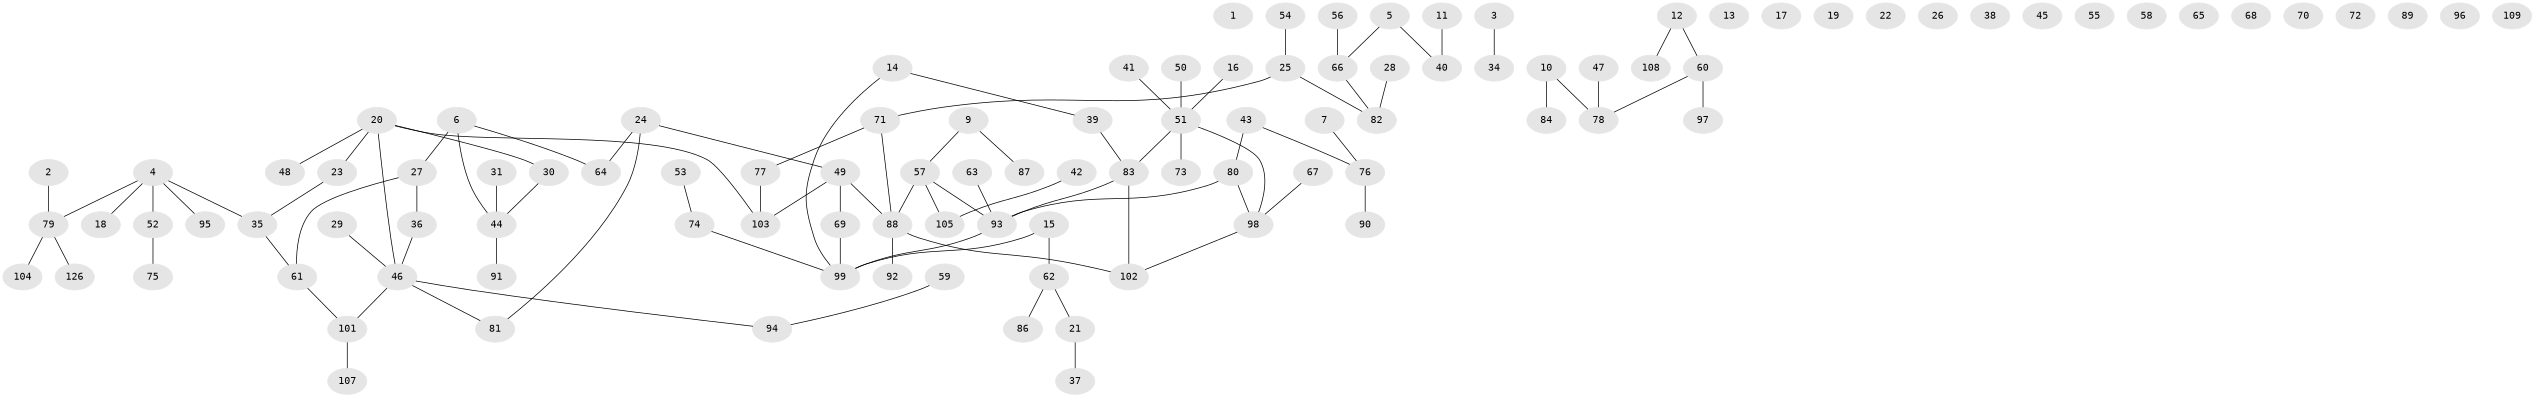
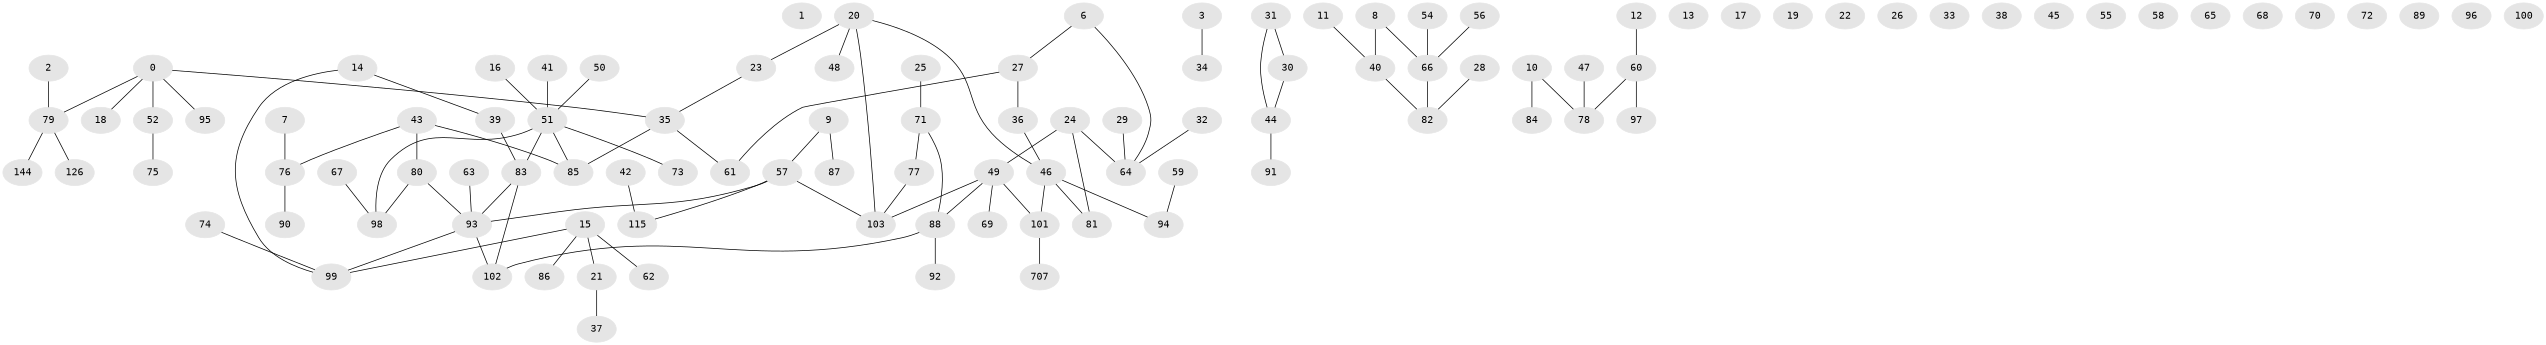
(1390, 16) -> (1375, 16)
none -> (1950, 16)
(2512, 16) -> (2524, 16)
(1285, 42) -> (1428, 42)
(1651, 68) -> none
(1331, 94) -> (1401, 94)
none -> (1202, 120)
(465, 143) -> (1279, 42)
(153, 173) -> (153, 68)
none -> (573, 173)
(681, 173) -> none
(467, 175) -> none
(906, 199) -> (829, 199)
(945, 225) -> (637, 225)
(367, 251) -> (1124, 147)
(840, 251) -> none
(1191, 251) -> (482, 251)
(22, 277) -> (22, 173)
(322, 303) -> (1017, 199)
(1036, 303) -> (566, 249)
(1062, 303) -> (592, 255)
(347, 381) -> (1040, 277)
